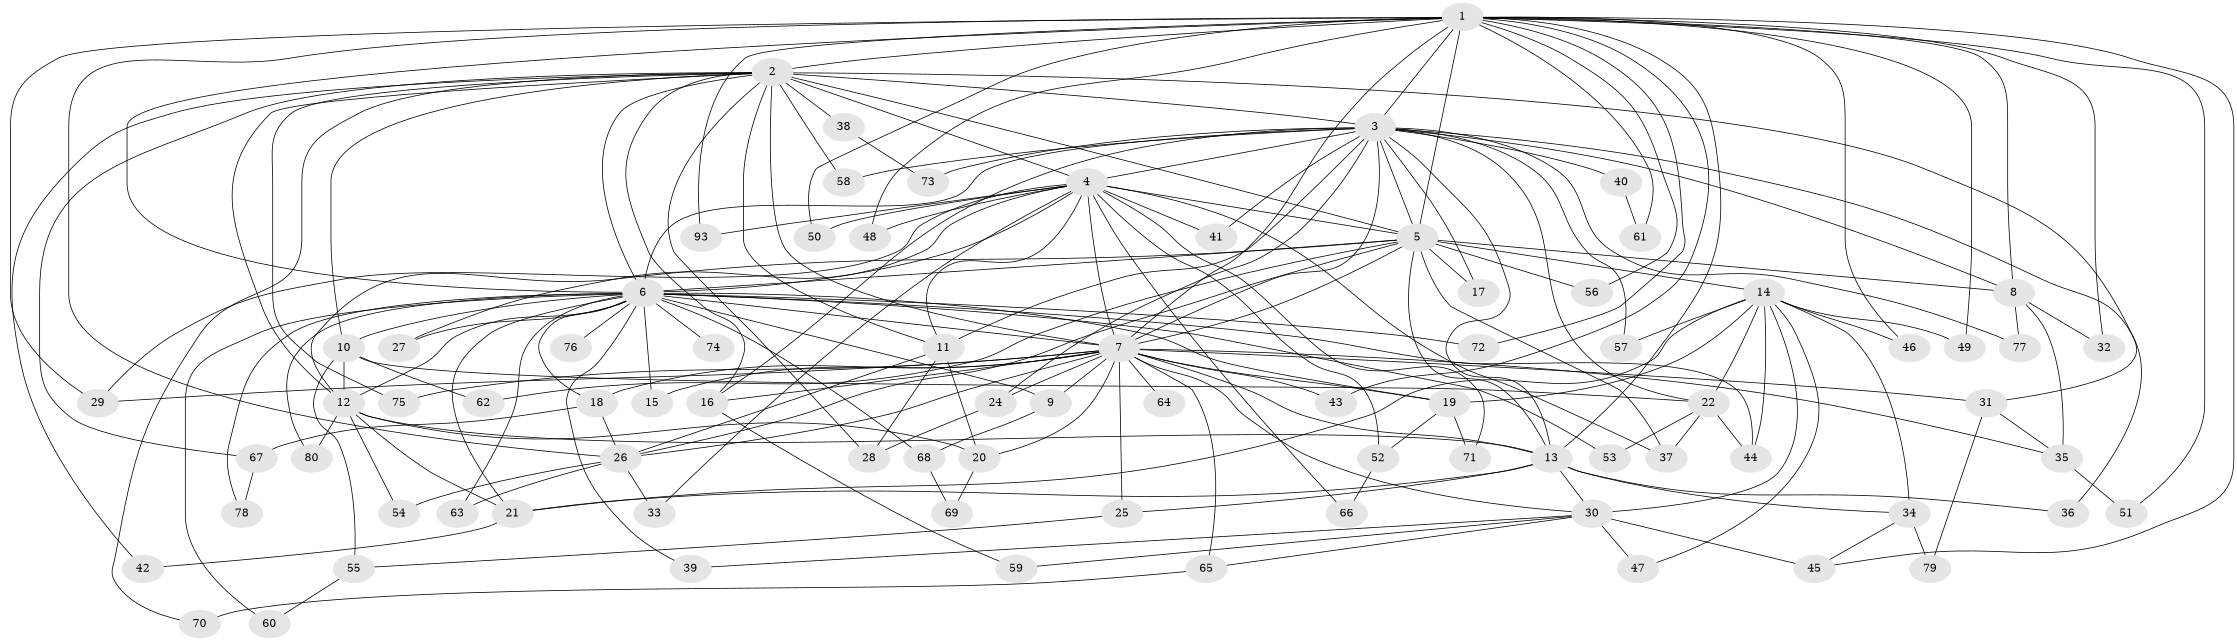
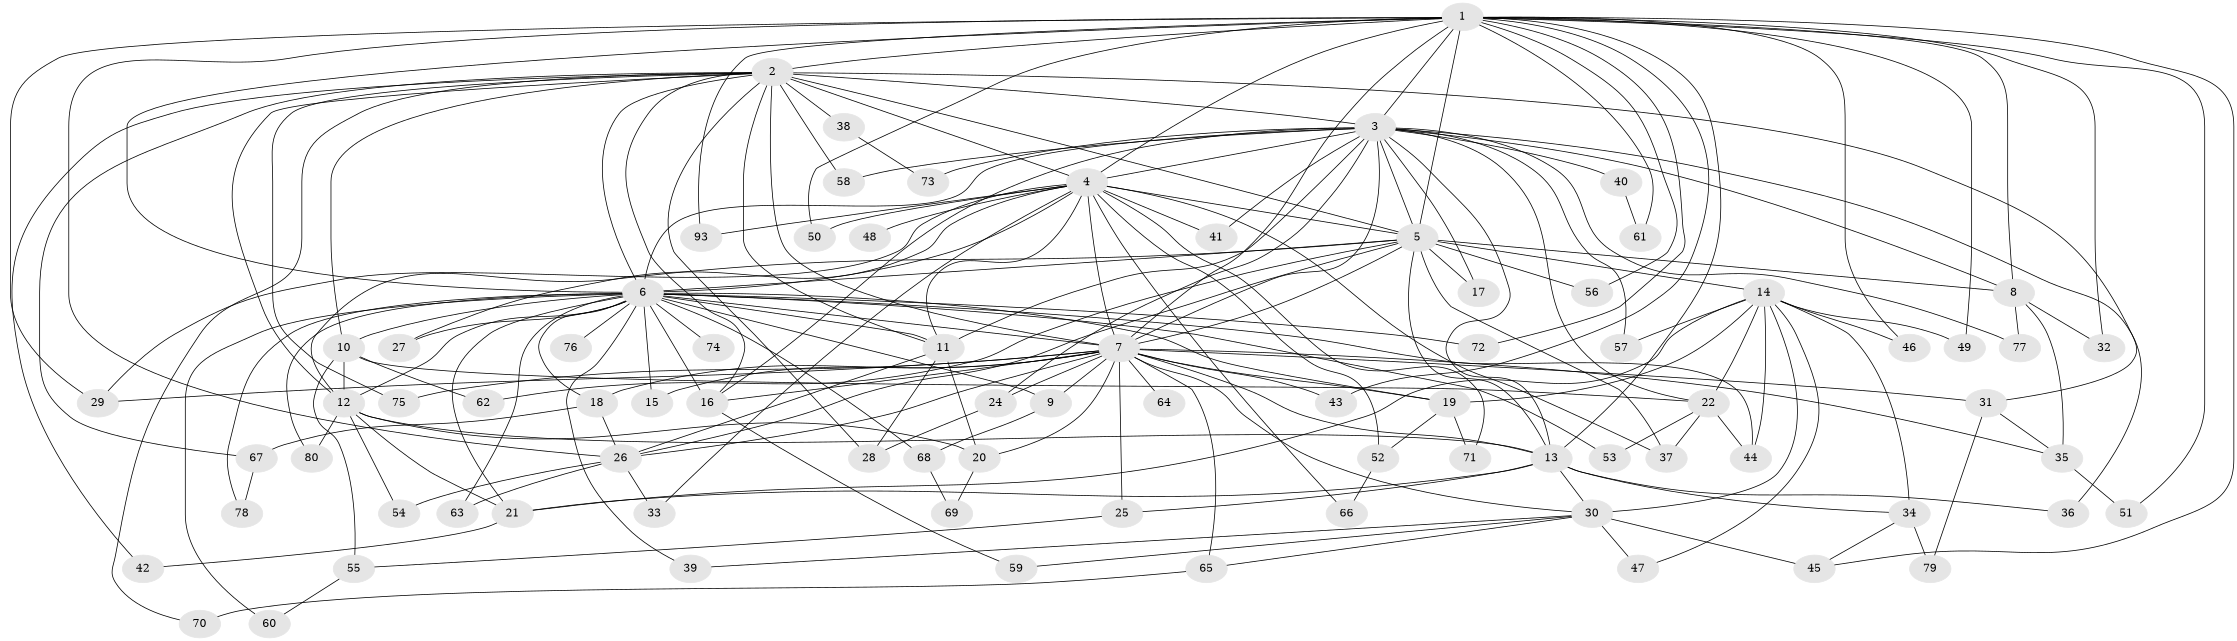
(1163, 74) -> (1264, 77)
none -> (795, 316)
none -> (675, 348)
